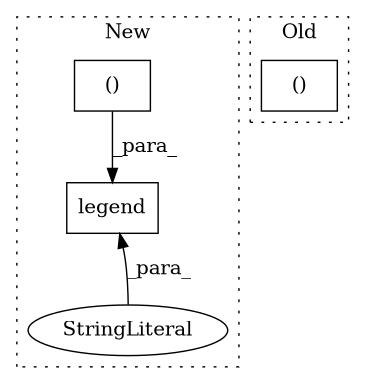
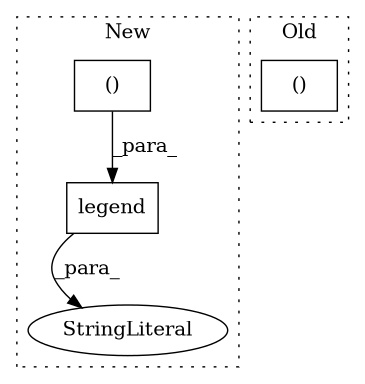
(127, 276) -> (52, 266)
